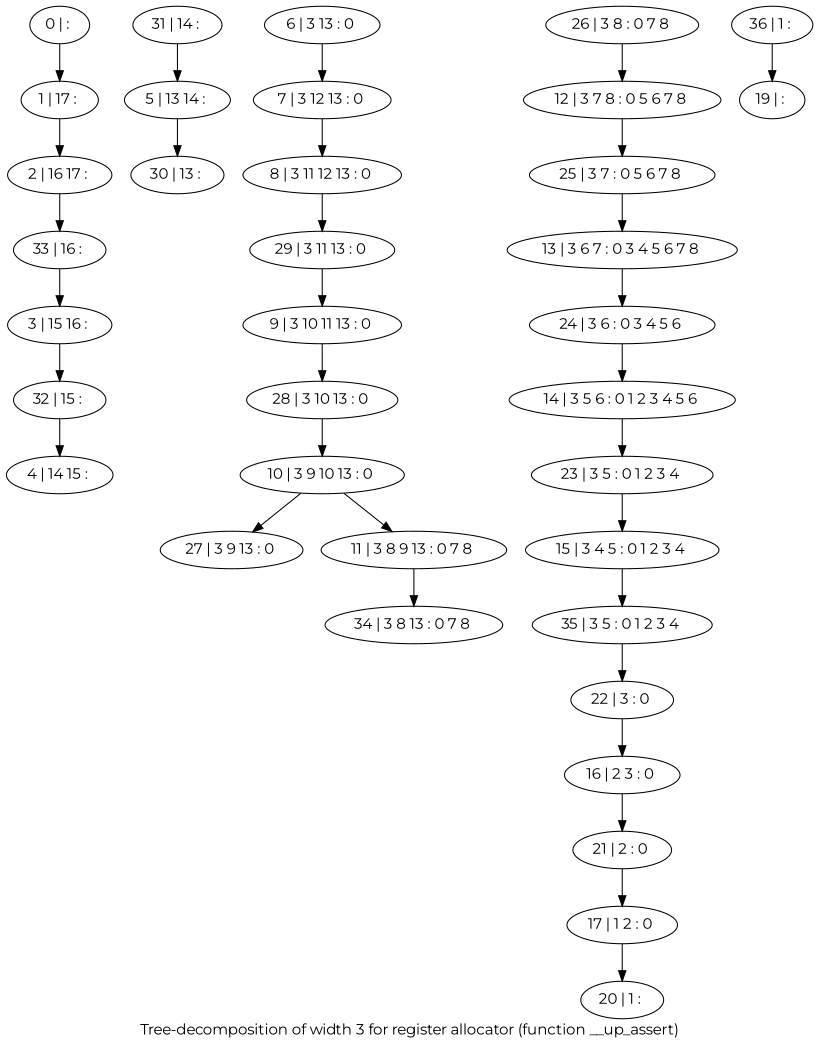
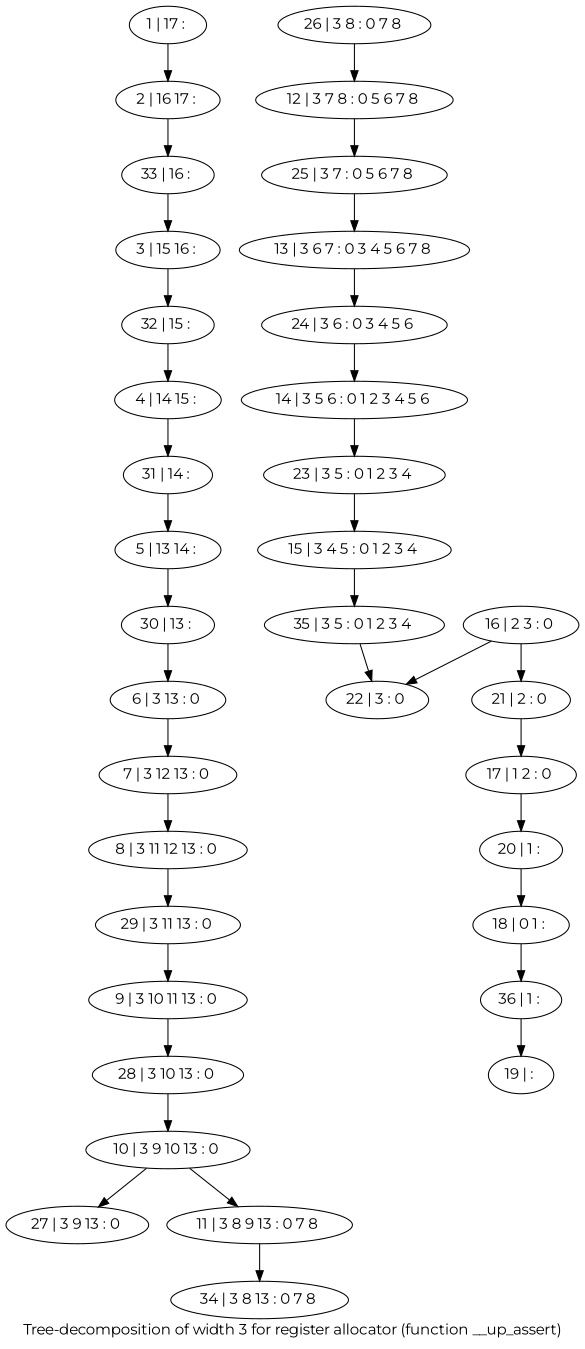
(60, 25) -> none
none -> (168, 432)
none -> (168, 657)
(622, 732) -> (453, 660)
none -> (521, 925)
